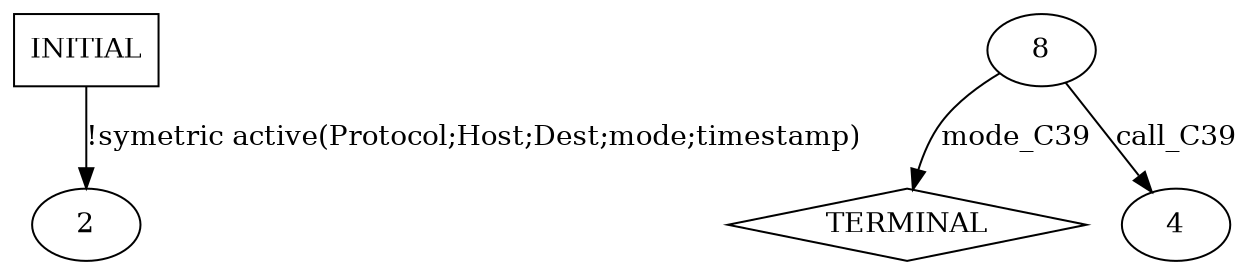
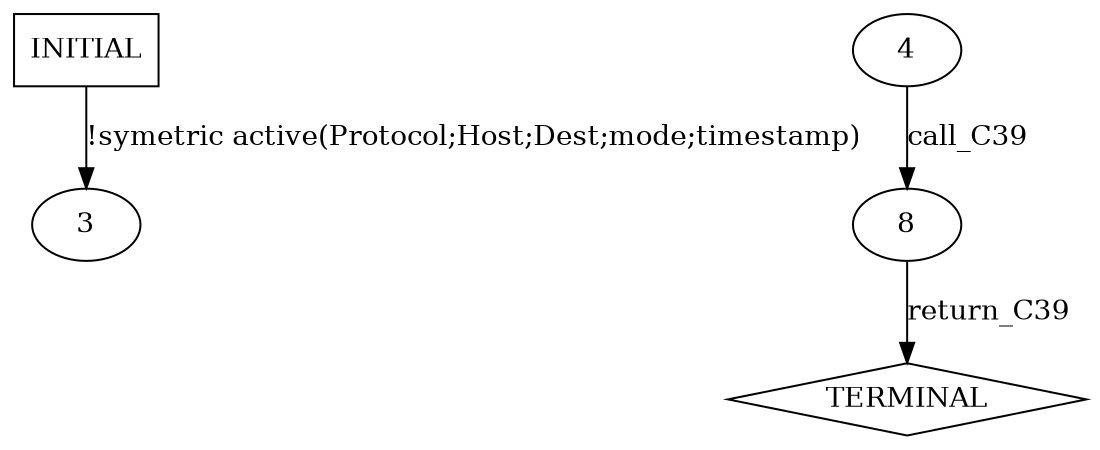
(1102, 129) -> (907, 127)
(1017, 137) -> (989, 312)
(86, 225) -> (86, 225)
